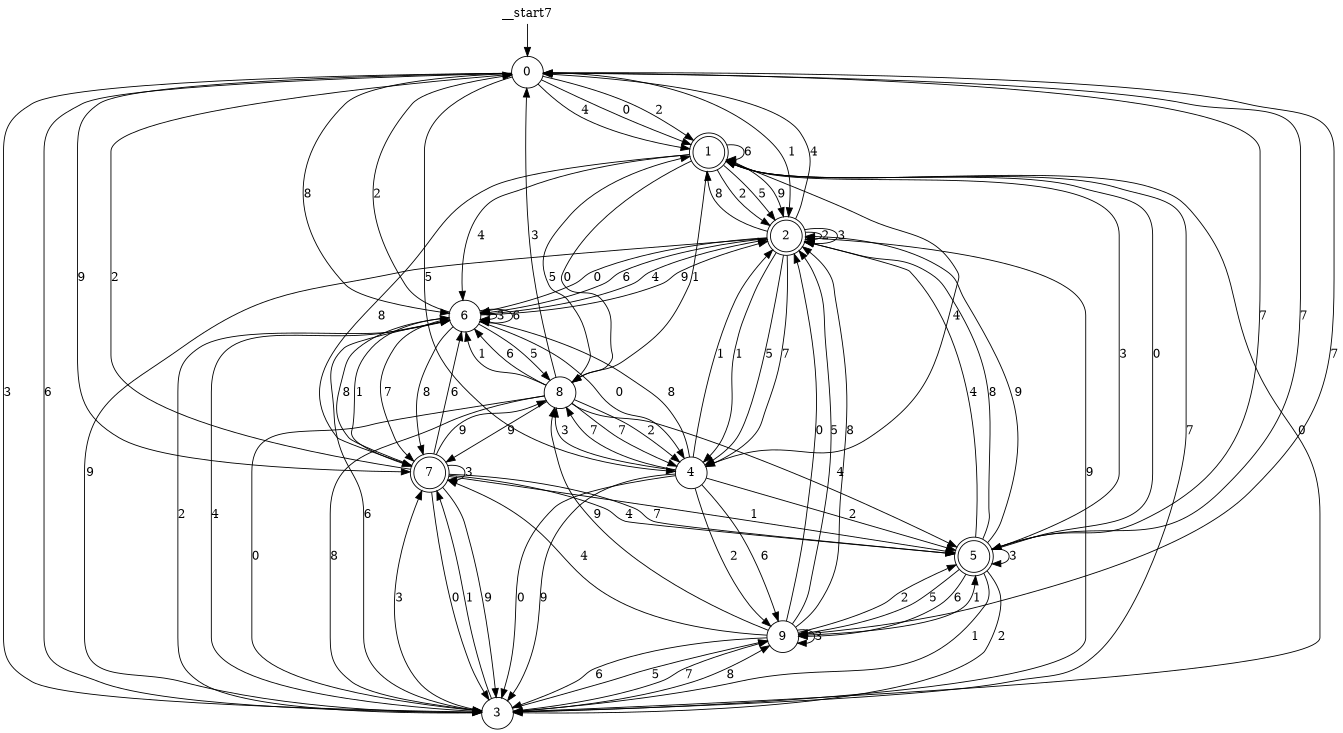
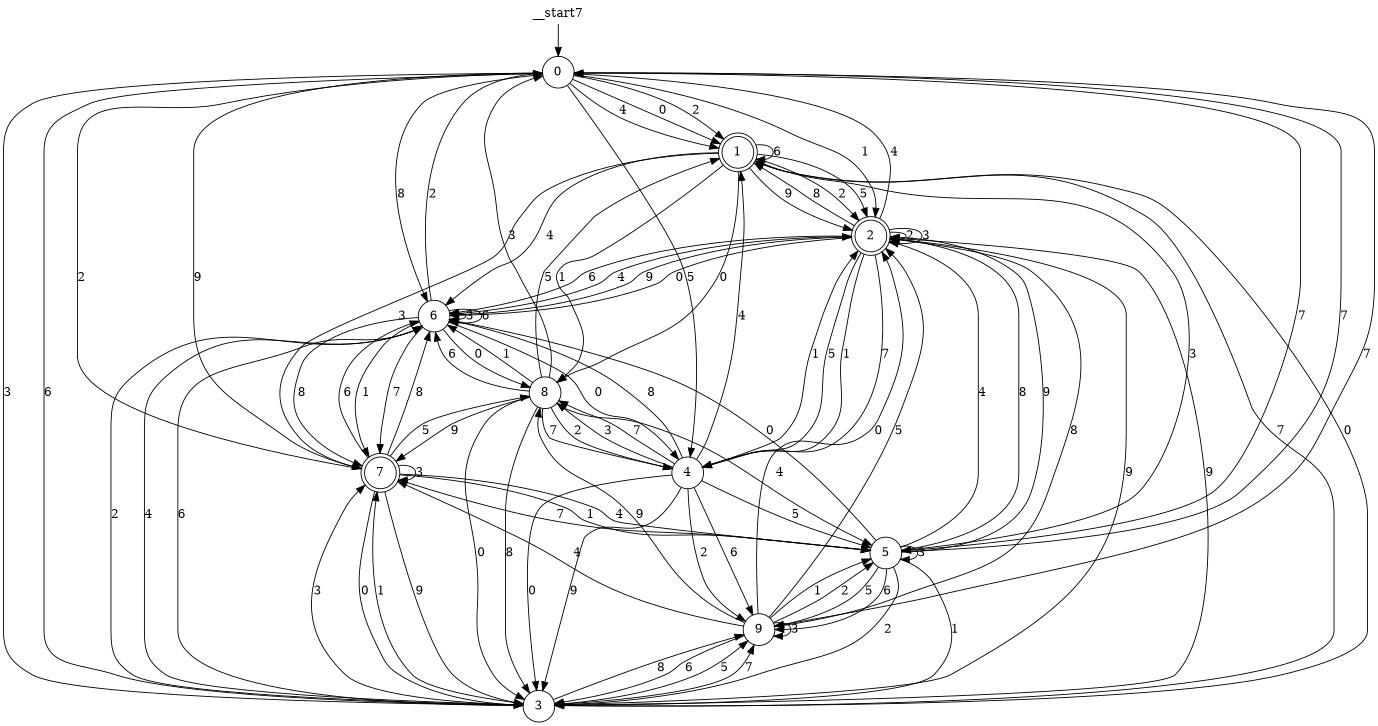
(1334, 171) -> (1375, 179)
(1152, 229) -> (690, 388)
(382, 316) -> (402, 316)
(534, 354) -> (479, 354)
(463, 431) -> (426, 431)
(853, 515) -> (796, 515)
(974, 557) -> (886, 553)
